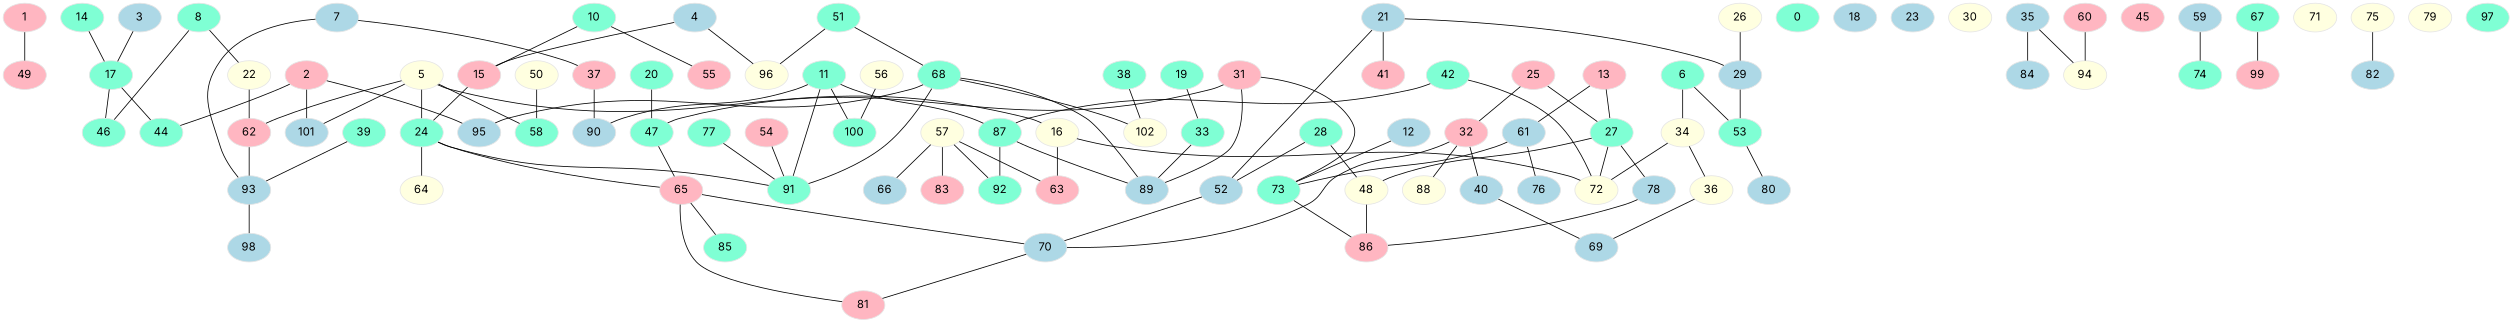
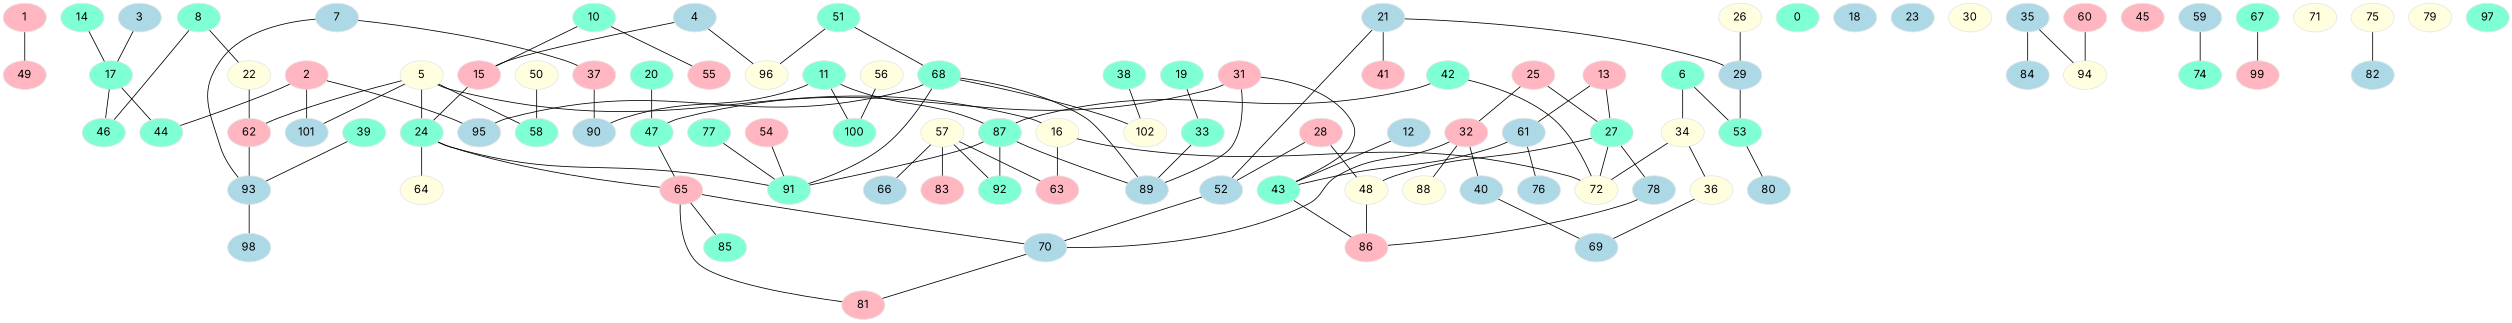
(807, 133) -> (897, 166)
(1321, 133) -> (1321, 133)
(1279, 190) -> (1279, 190)
